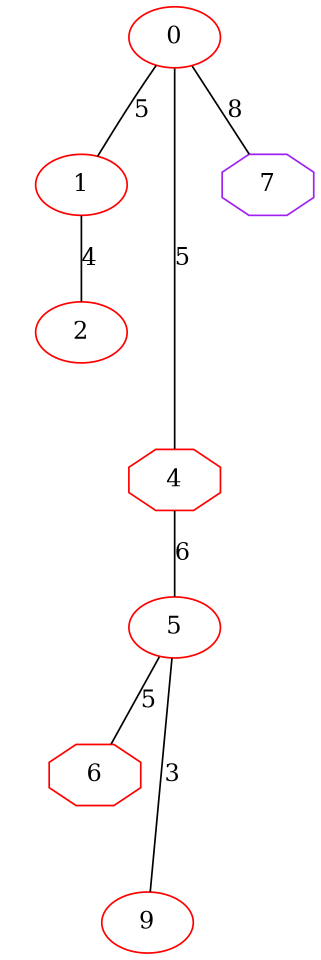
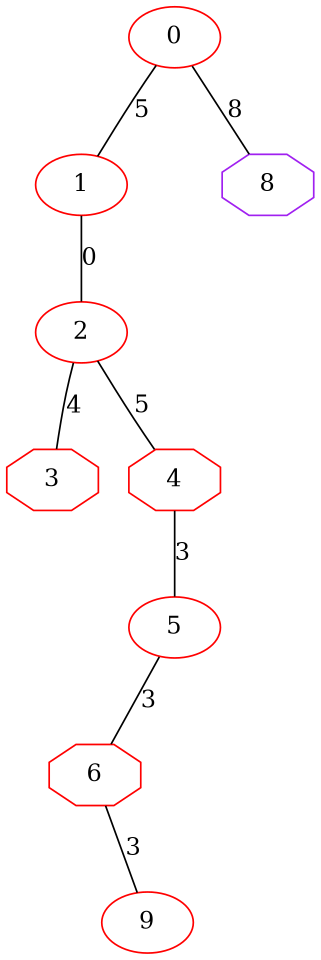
(268, 185) -> (268, 185)
(90, 259) -> (90, 259)
(175, 259) -> (125, 406)
none -> (53, 480)
(183, 554) -> (183, 554)
(149, 701) -> (149, 701)
(161, 775) -> (121, 849)
